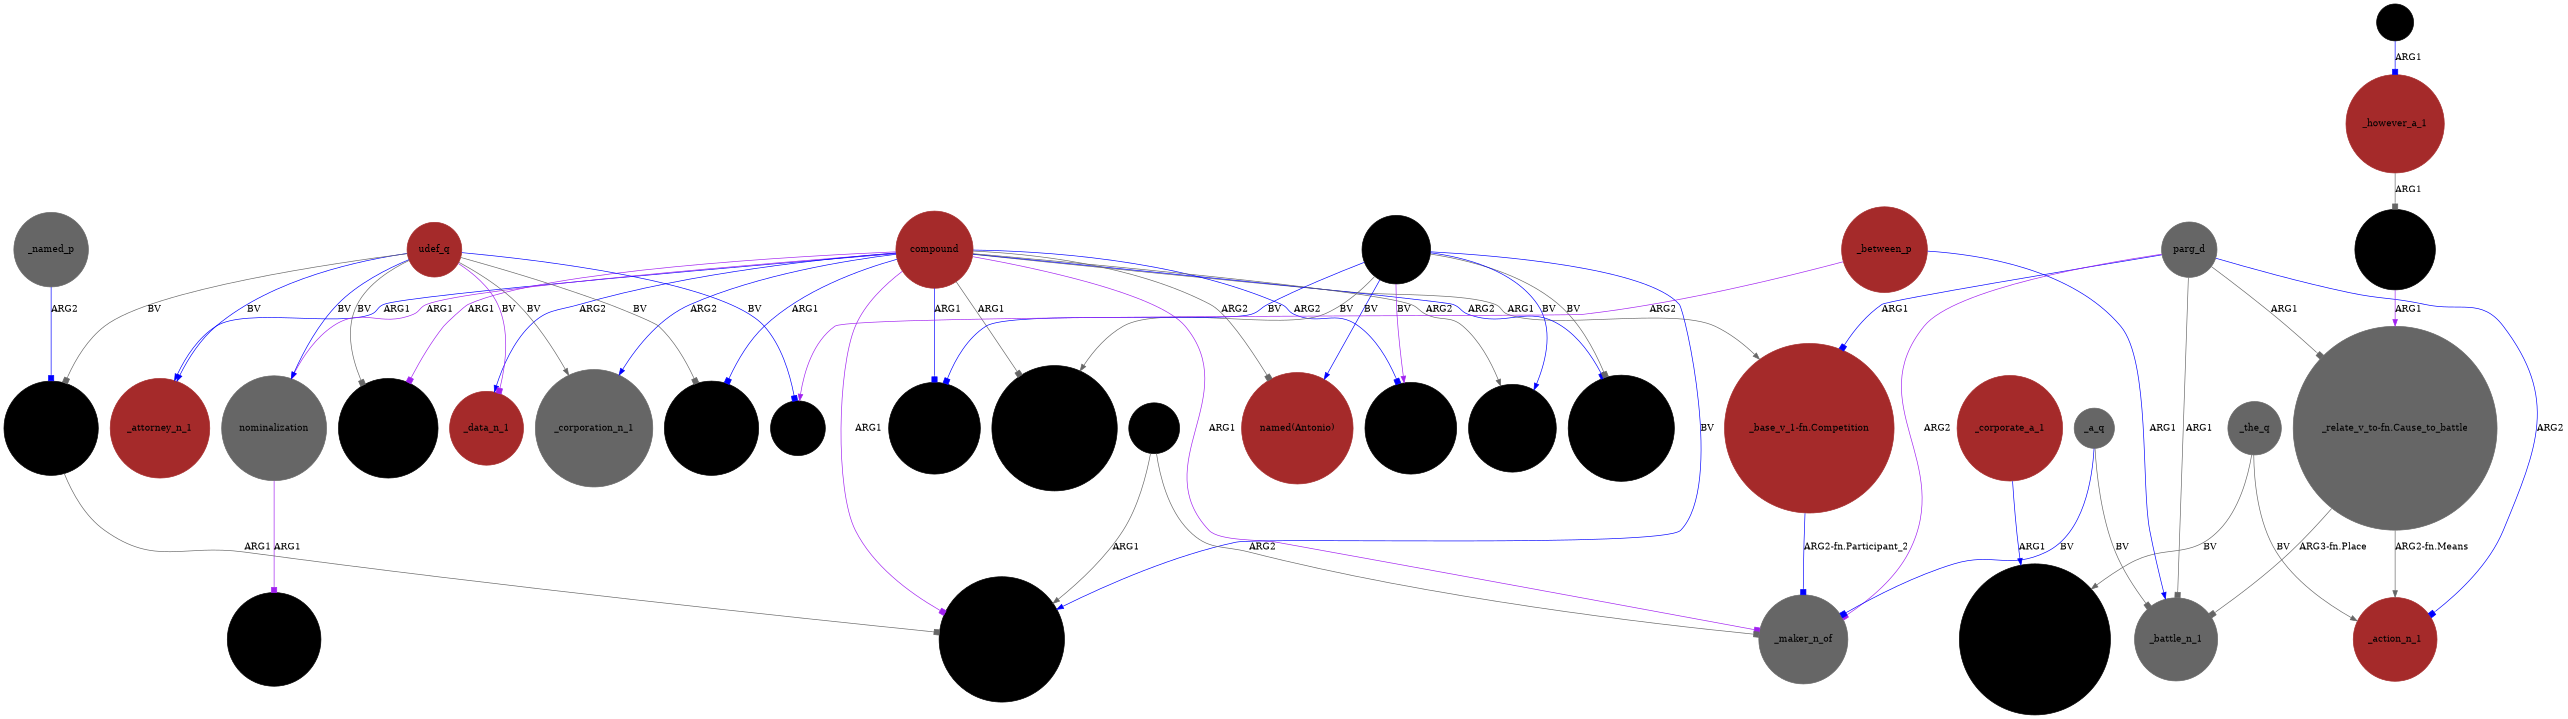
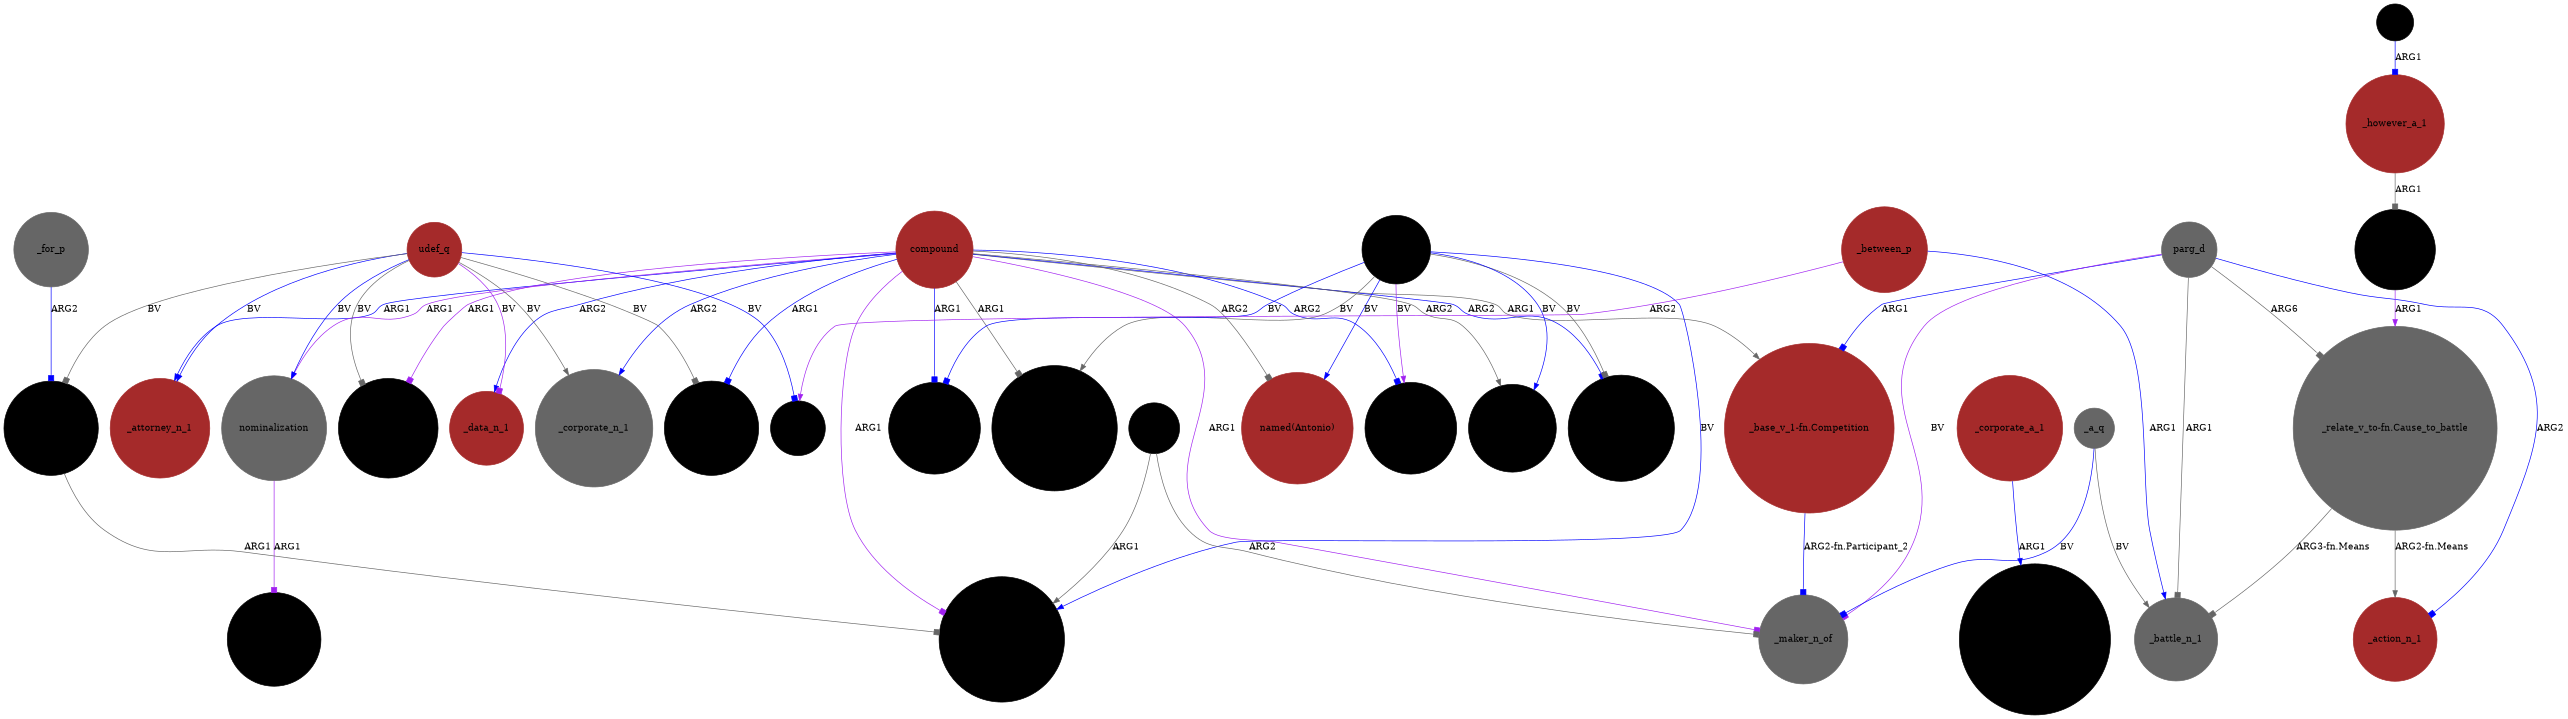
(51, 250) -> (51, 250)
(2285, 309) -> (2285, 309)
(594, 428) -> (594, 428)
(1938, 428) -> (1938, 428)
(2255, 428) -> none
(2108, 530) -> (2108, 530)
(2333, 547) -> (2333, 547)
